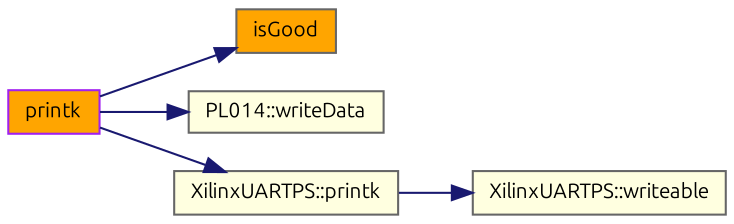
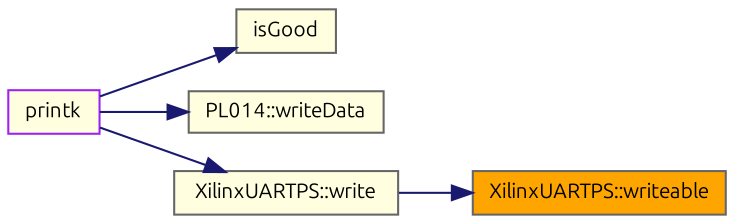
(286, 31) -> (286, 31)
(54, 112) -> (54, 112)
(286, 193) -> (286, 193)
(599, 193) -> (599, 193)
